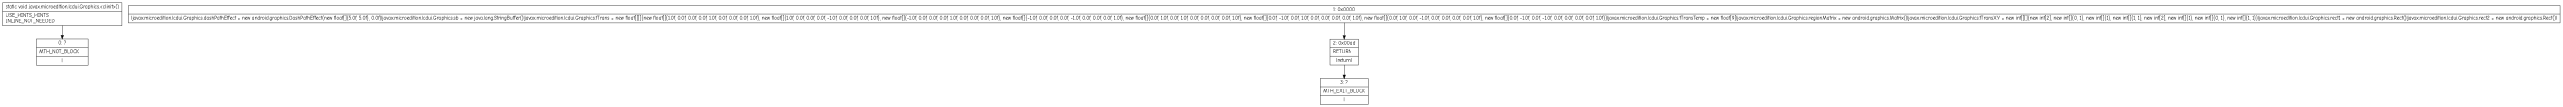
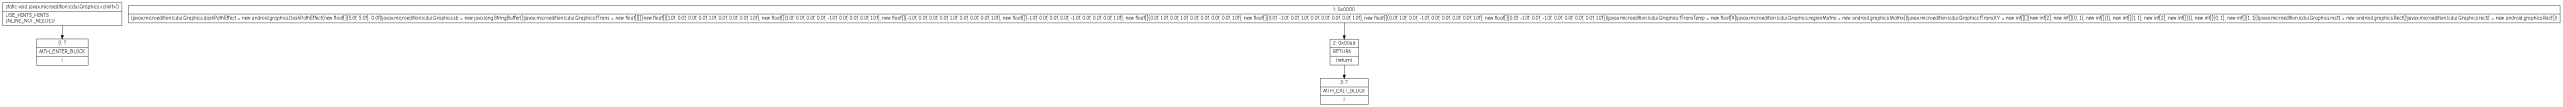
(59, 52) -> (62, 52)
